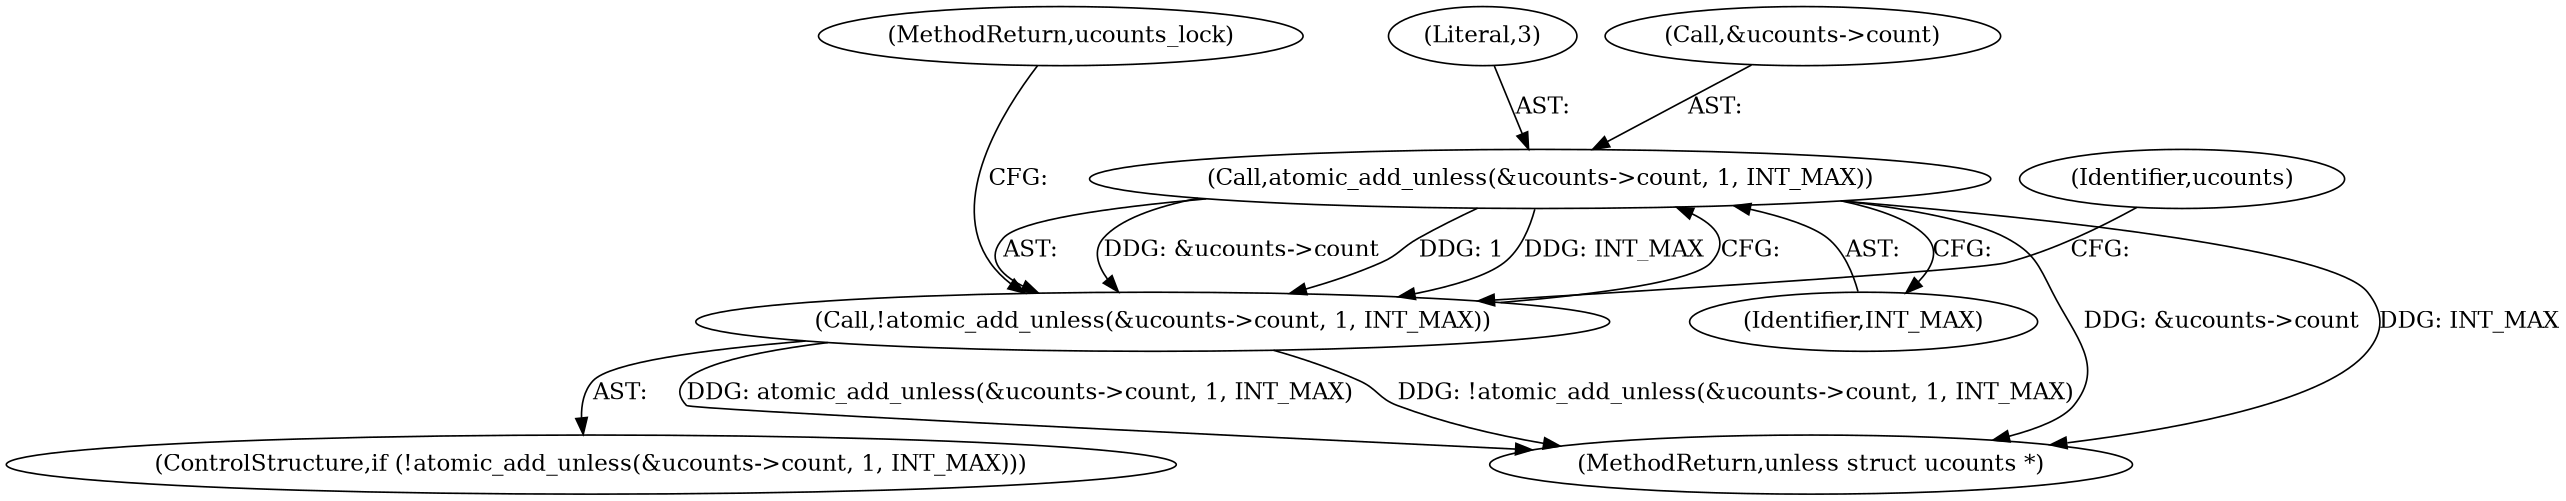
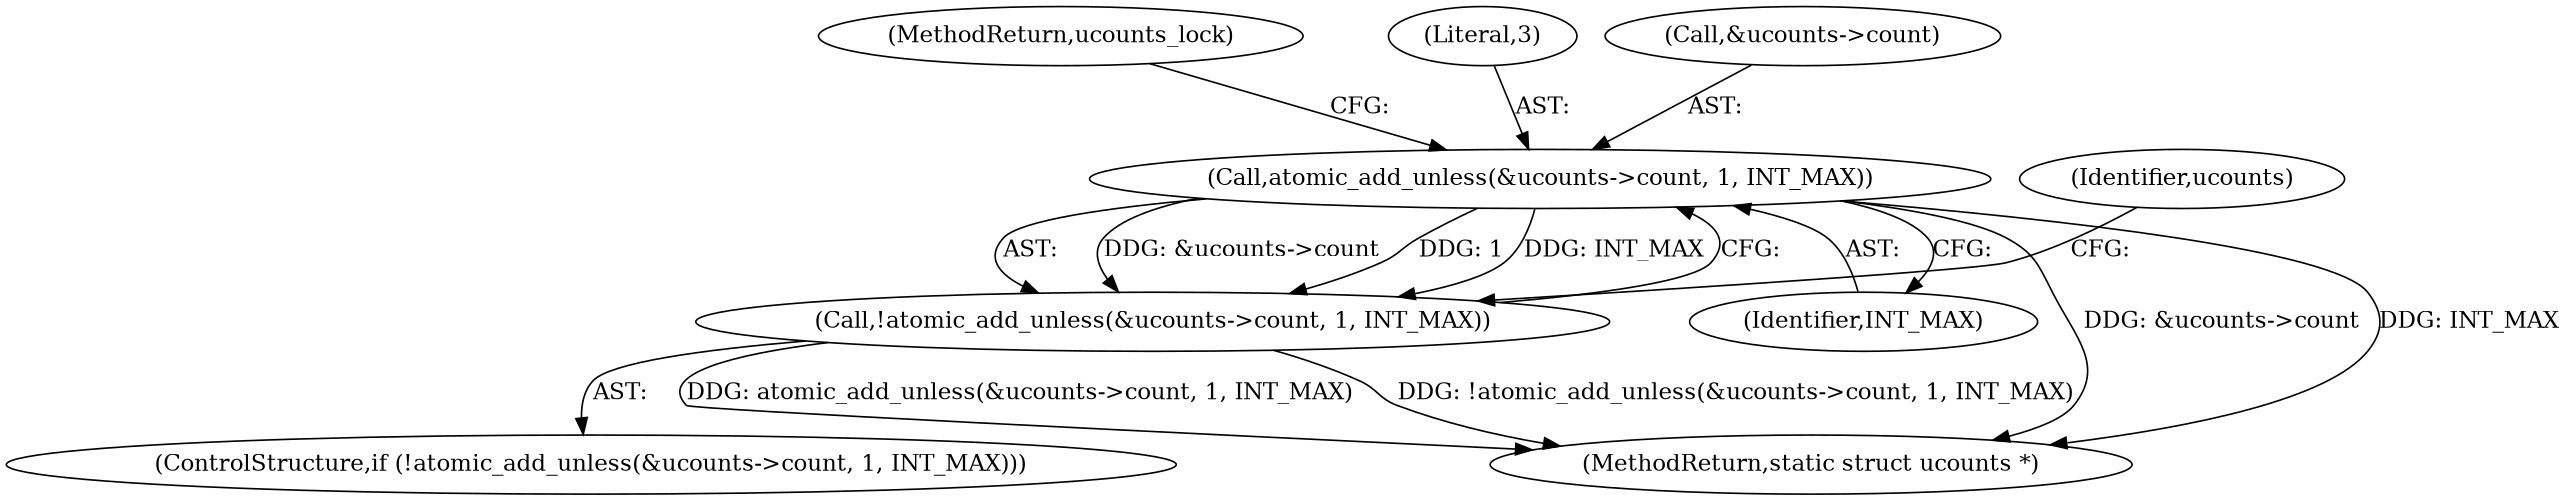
(980, 173) -> (1290, 104)
(1811, 465) -> (1811, 465)
